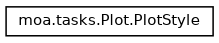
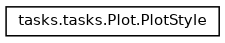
(110, 21) -> (113, 21)
